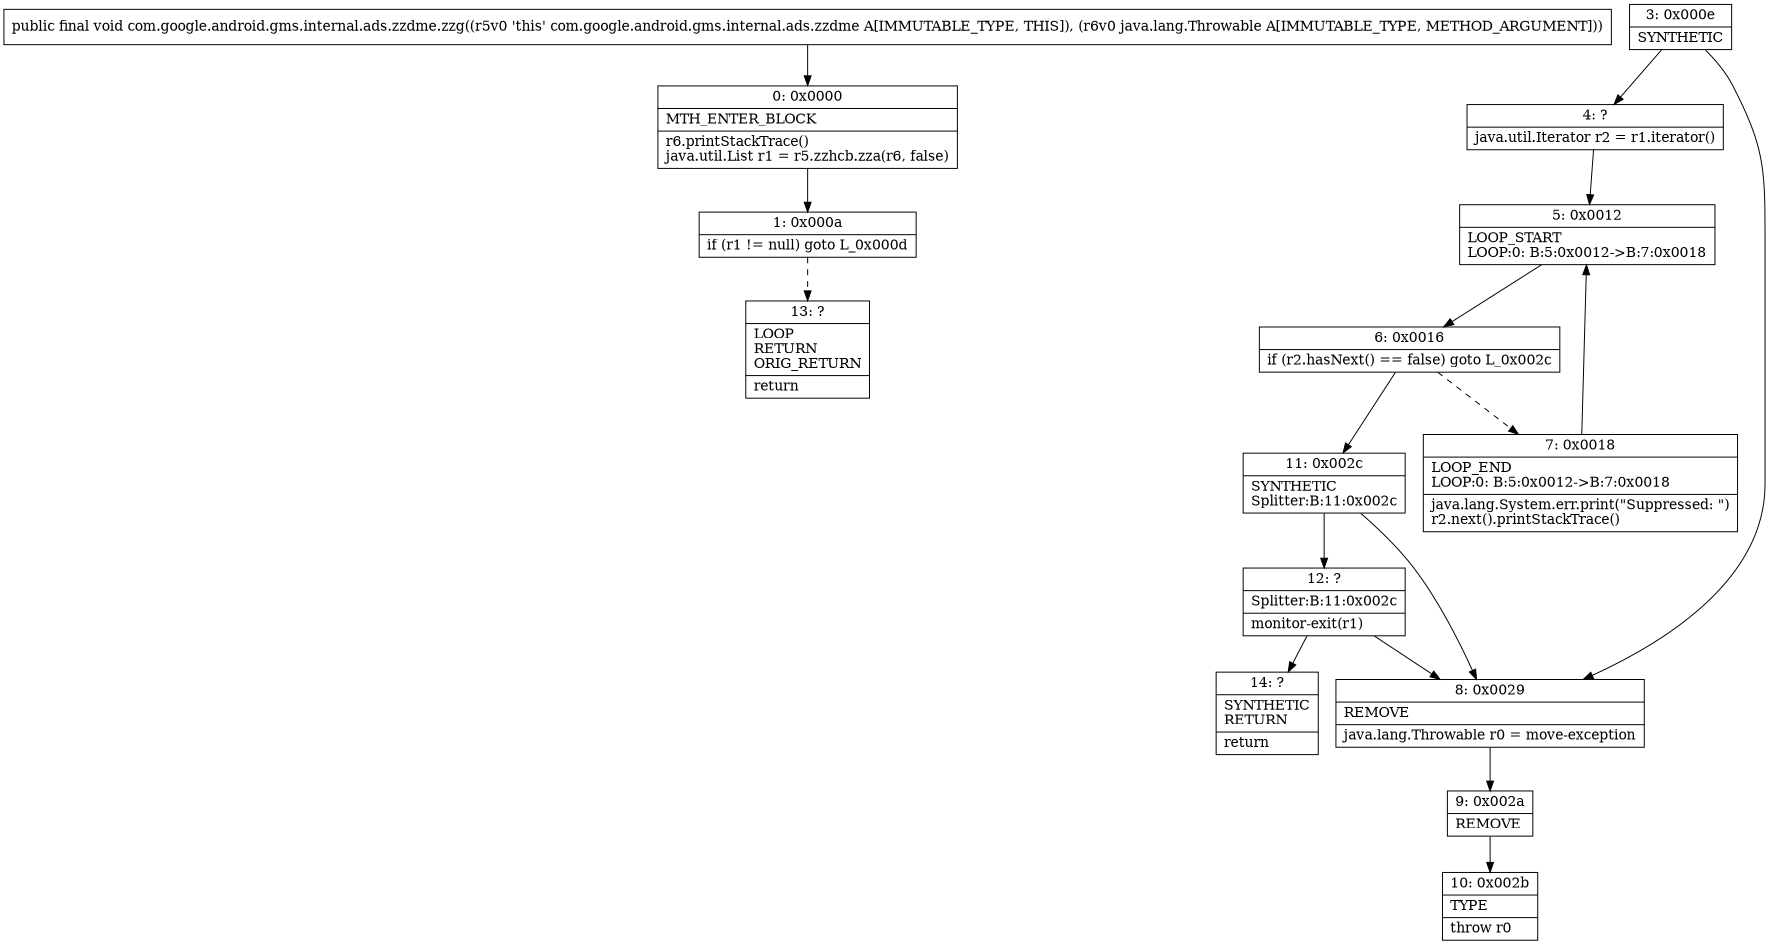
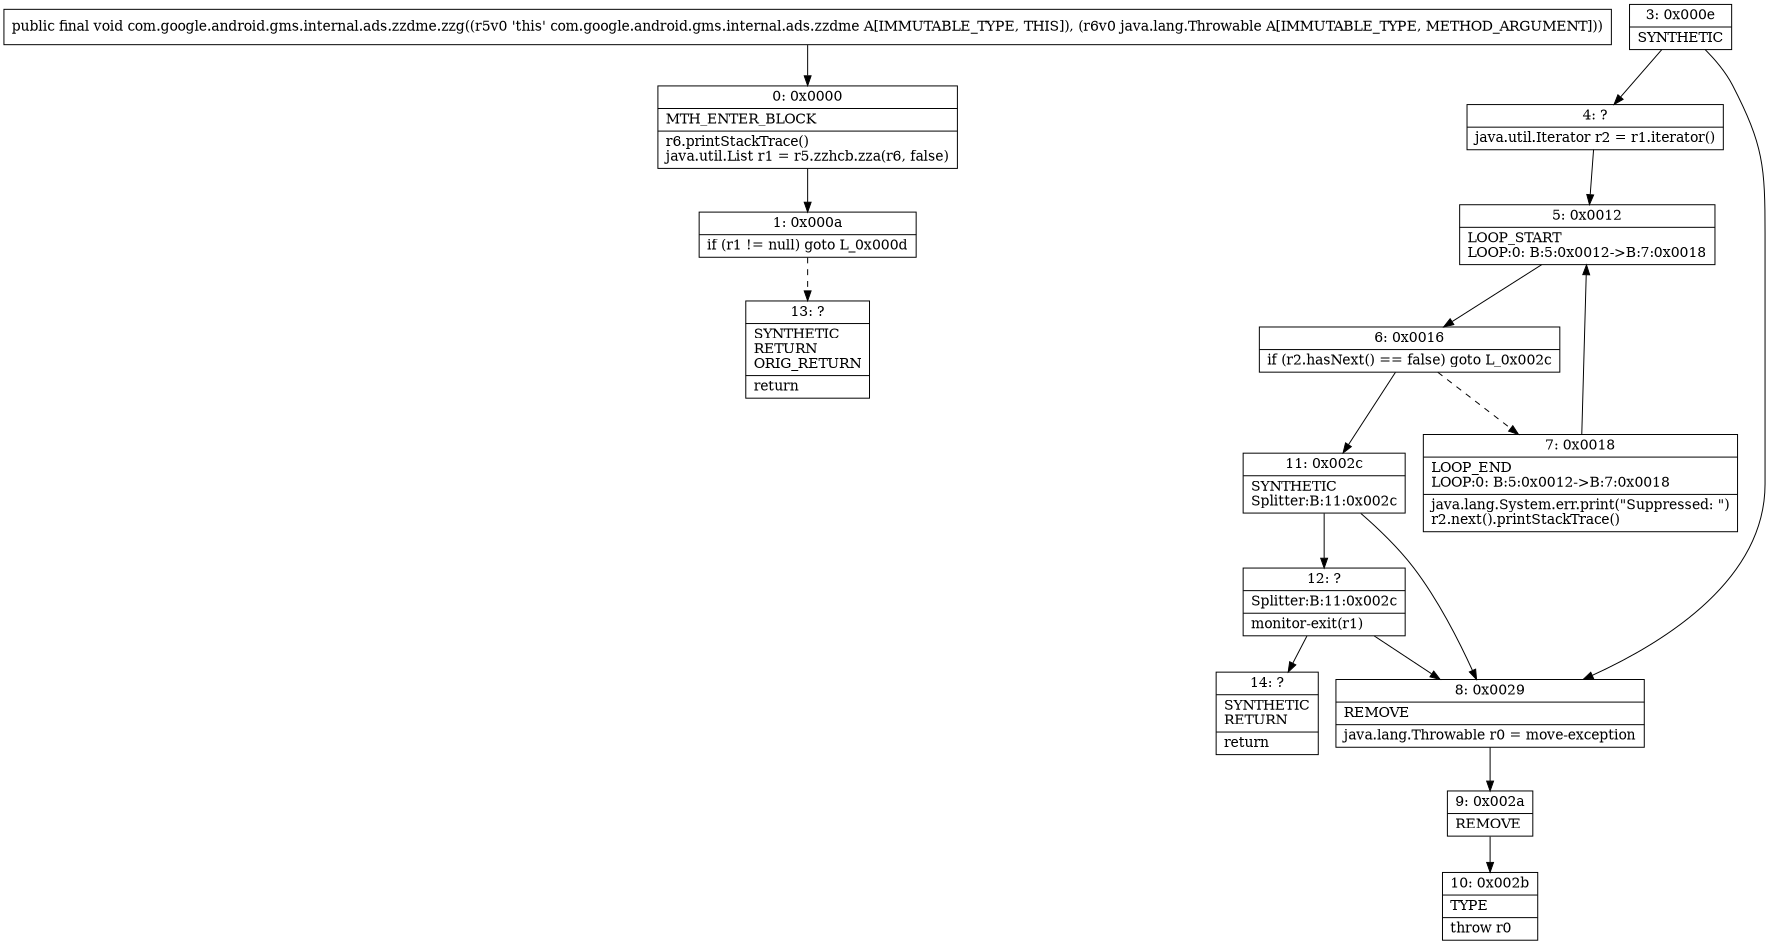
(774, 334) -> (797, 334)
